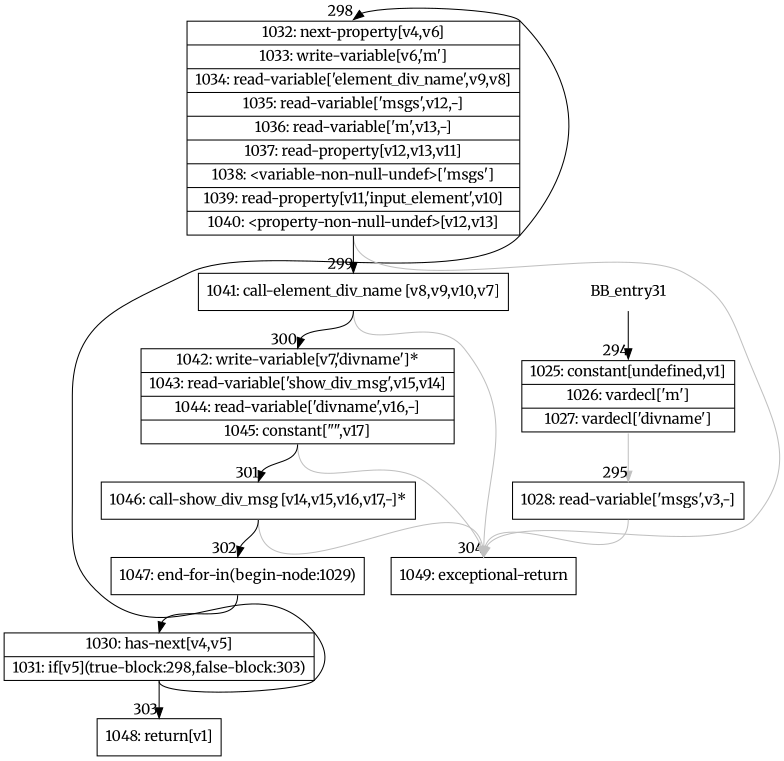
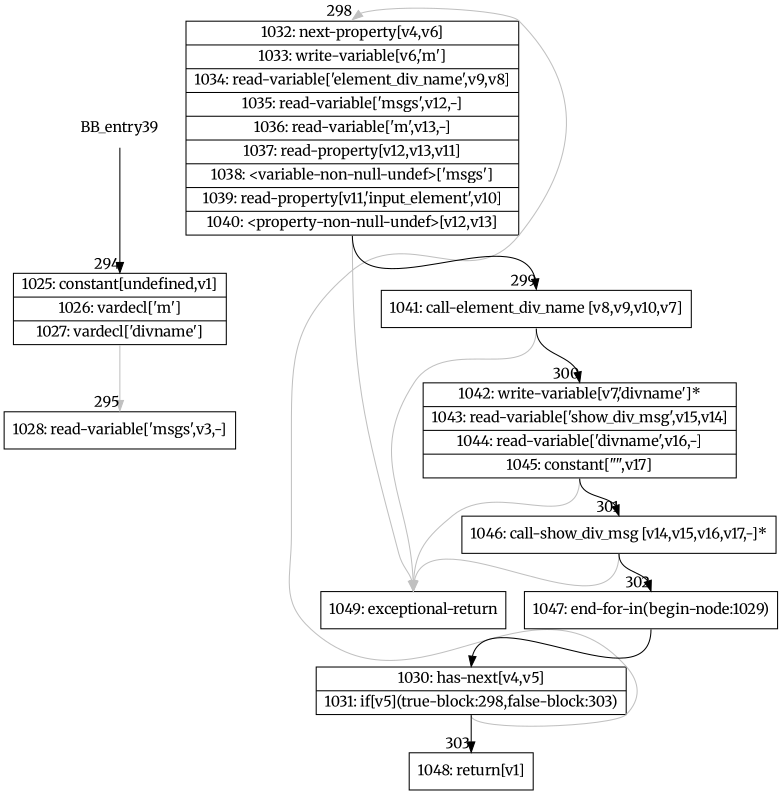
(628, 292) -> (120, 128)
(148, 293) -> (291, 429)
(561, 539) -> none
